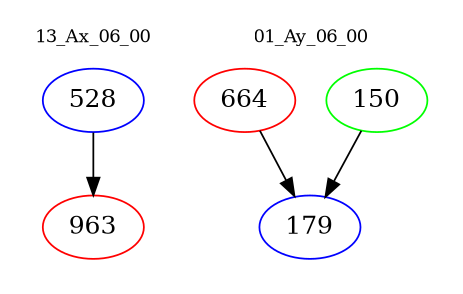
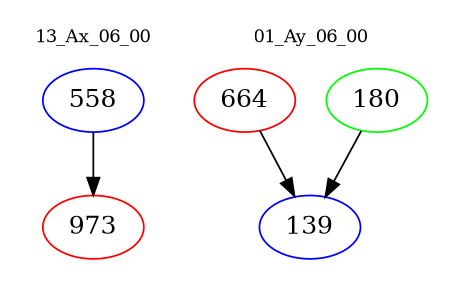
(93, 100) -> (93, 100)
(377, 100) -> (377, 100)
(93, 227) -> (93, 227)
(310, 227) -> (310, 227)
